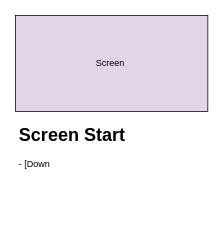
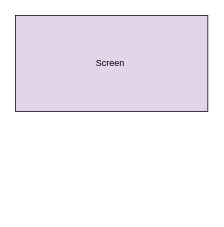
(109, 165) -> none
